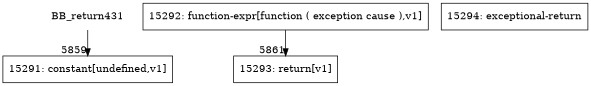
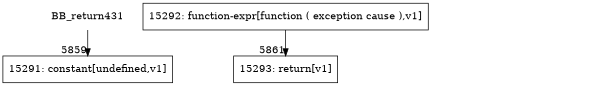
(515, 17) -> none
